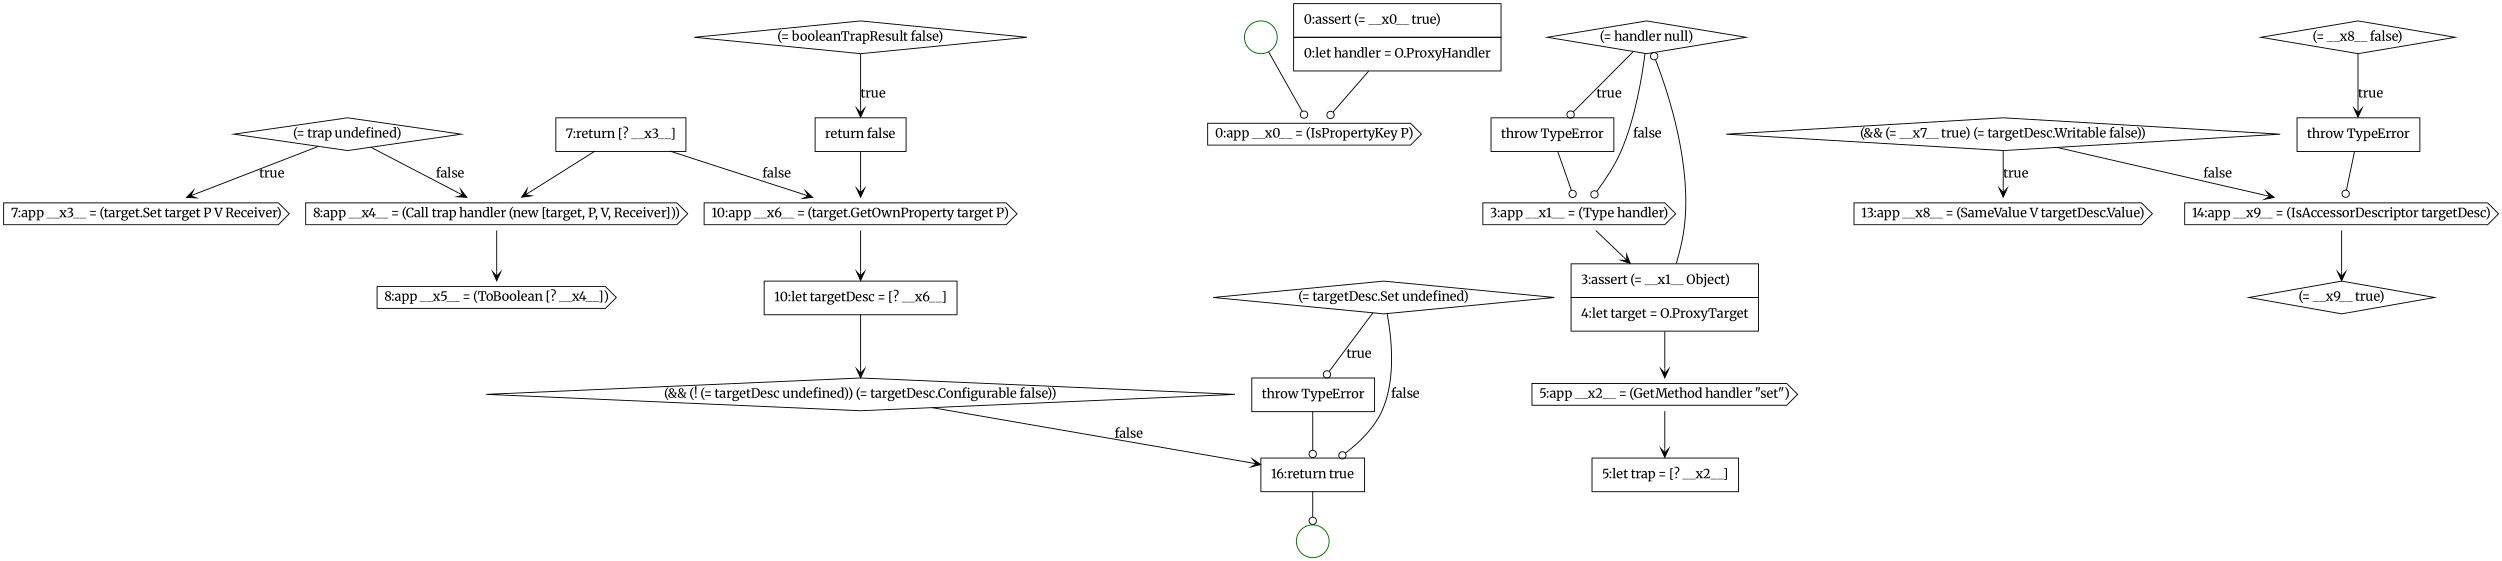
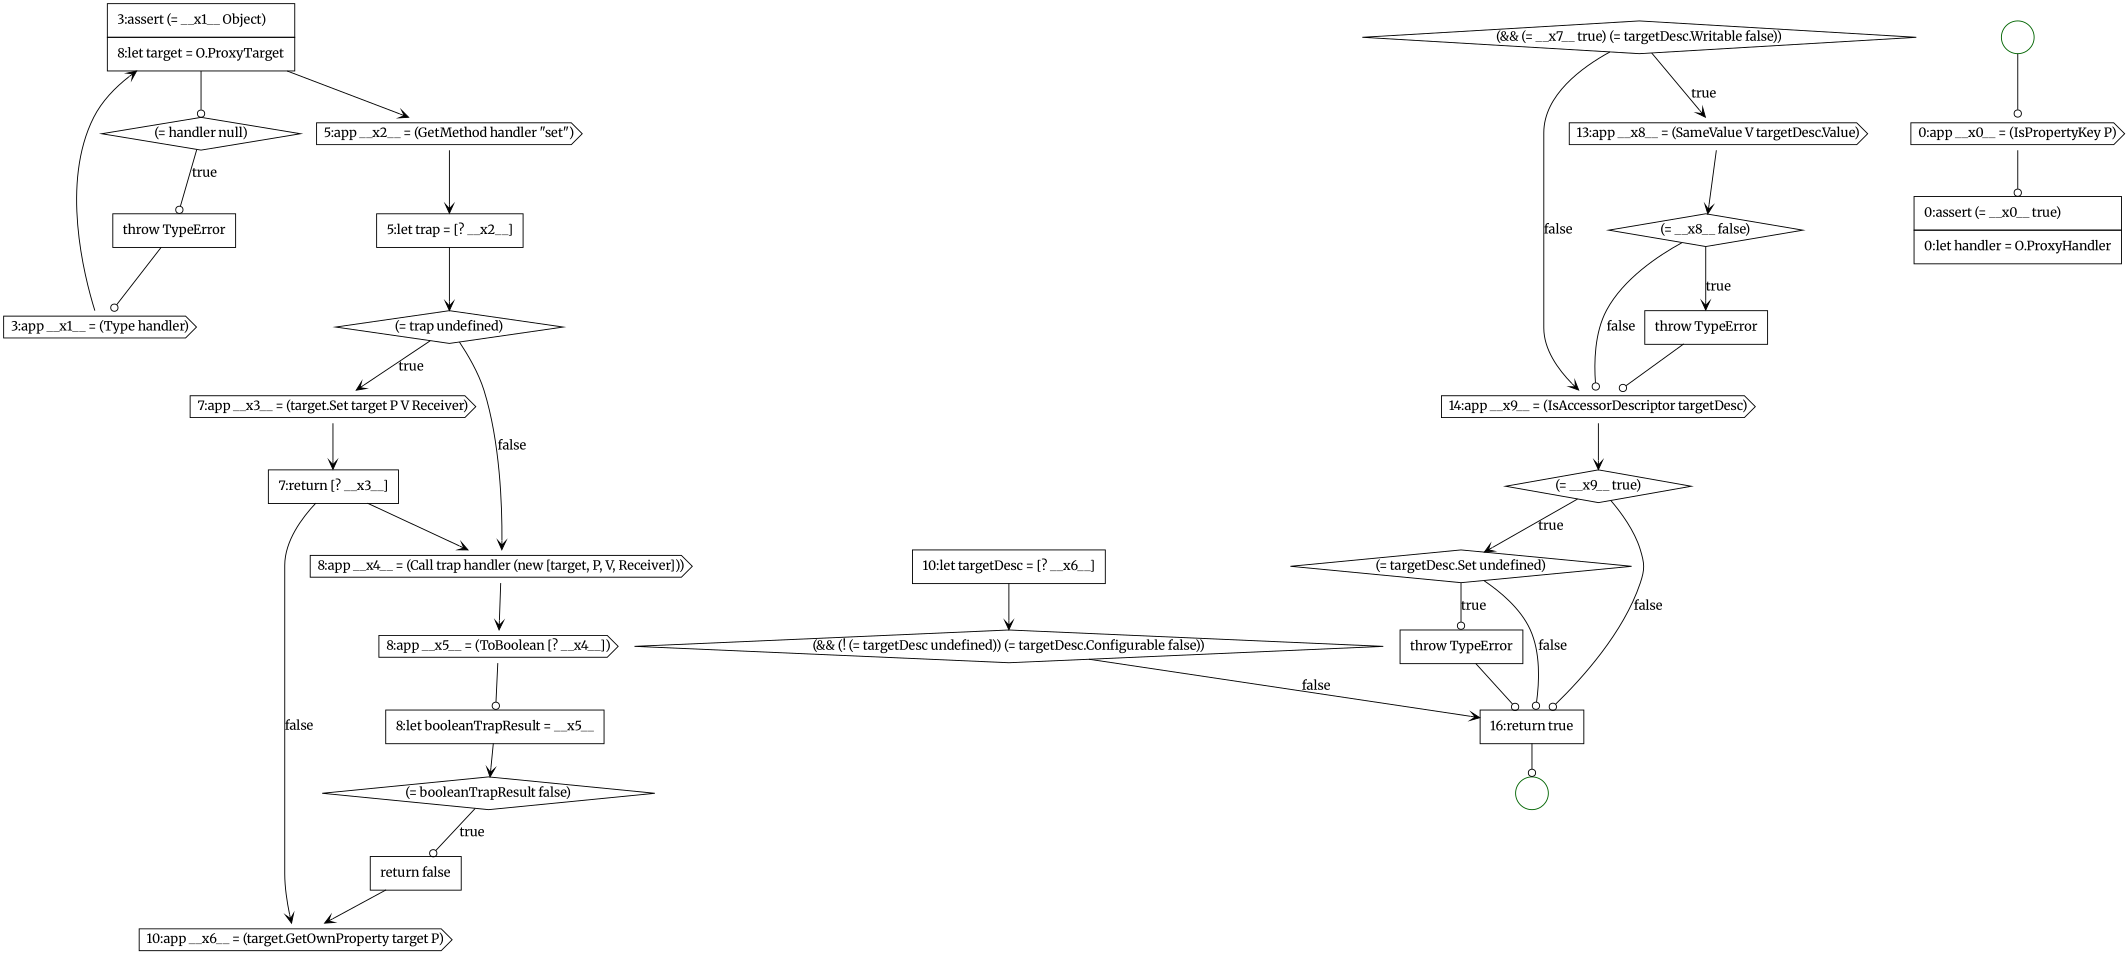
(861, 81) -> (456, 829)
(1351, 92) -> (2018, 170)
(1630, 126) -> none
none -> (1713, 178)
(861, 251) -> none
none -> (449, 274)
none -> (1614, 298)
(1665, 314) -> (201, 54)
none -> (333, 442)
none -> (1535, 523)
none -> (1629, 609)
none -> (495, 726)
